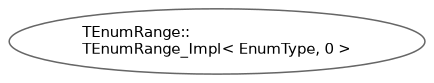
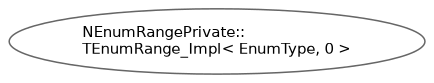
(217, 41) -> (217, 41)
